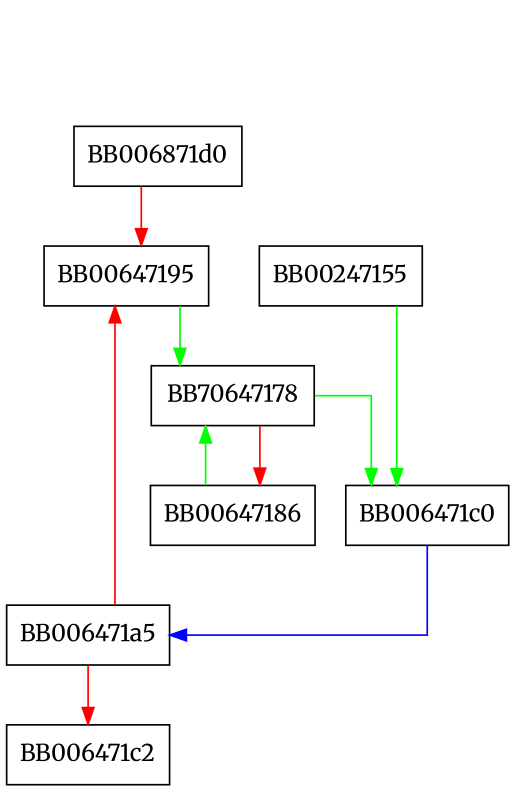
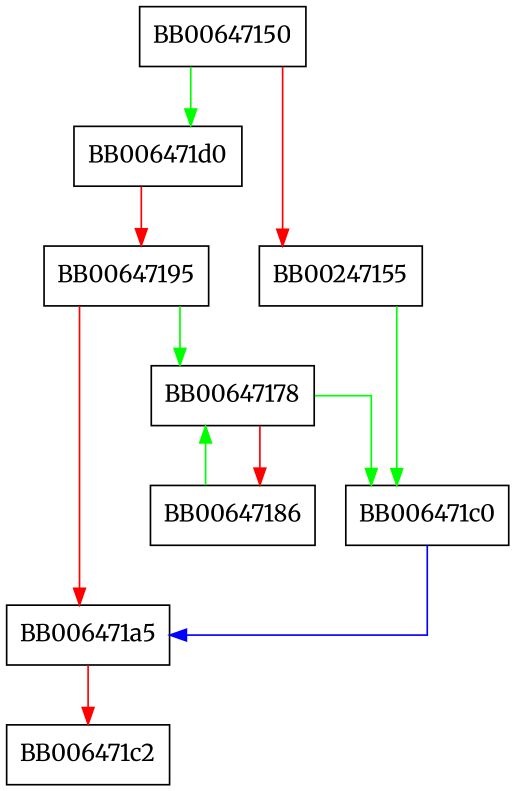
none -> (223, 37)
(158, 156) -> (158, 156)
(233, 396) -> (233, 396)
(115, 464) -> (80, 447)
